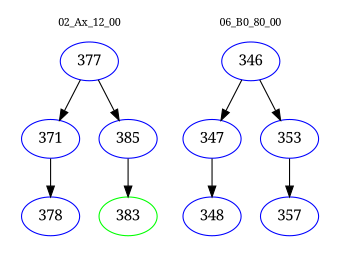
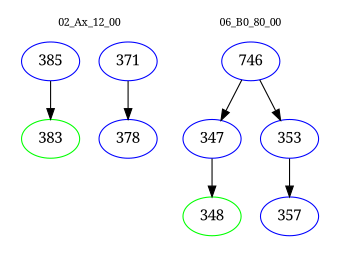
(89, 61) -> none
(251, 61) -> (251, 61)
(212, 216) -> (212, 216)
